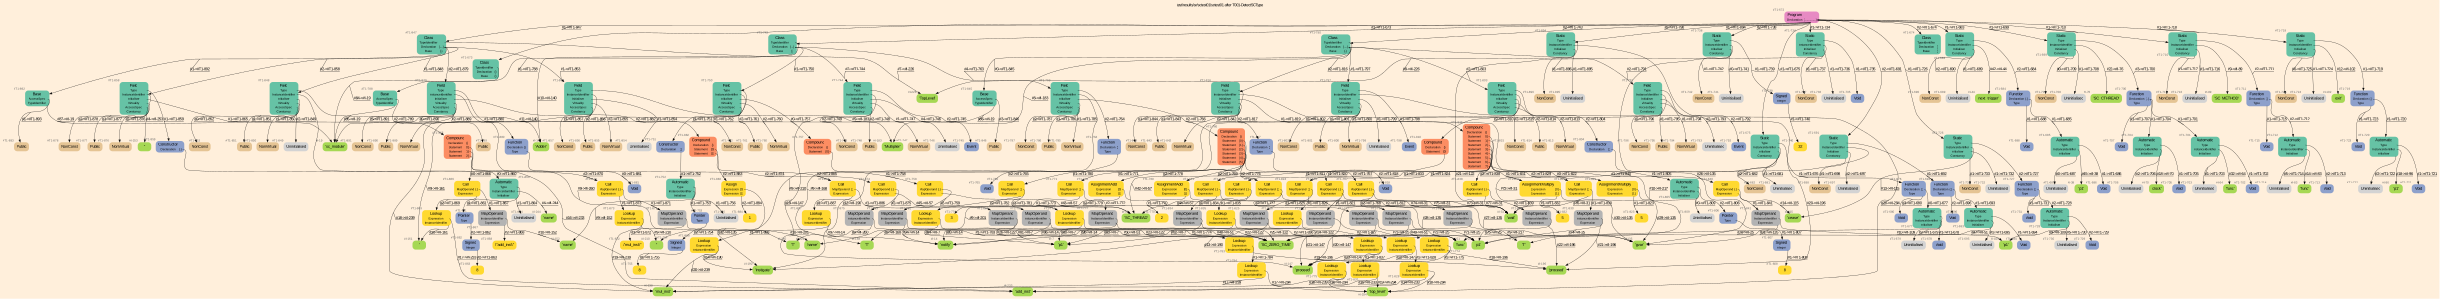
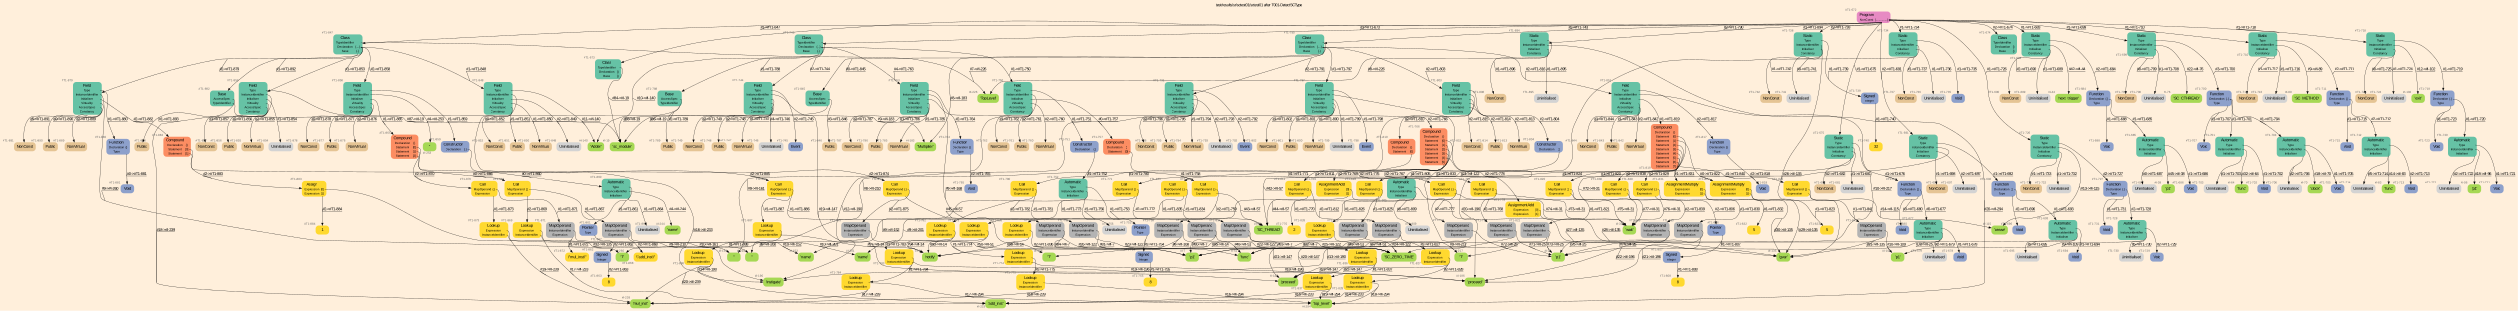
(1795, 20) -> (1867, 20)
(952, 218) -> none
